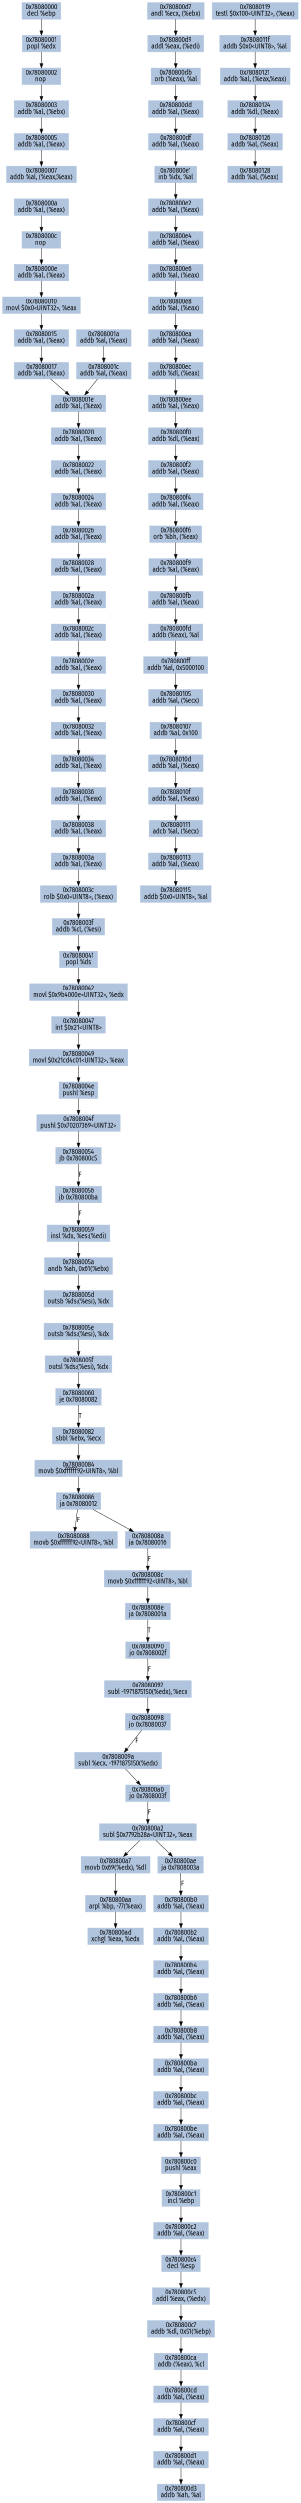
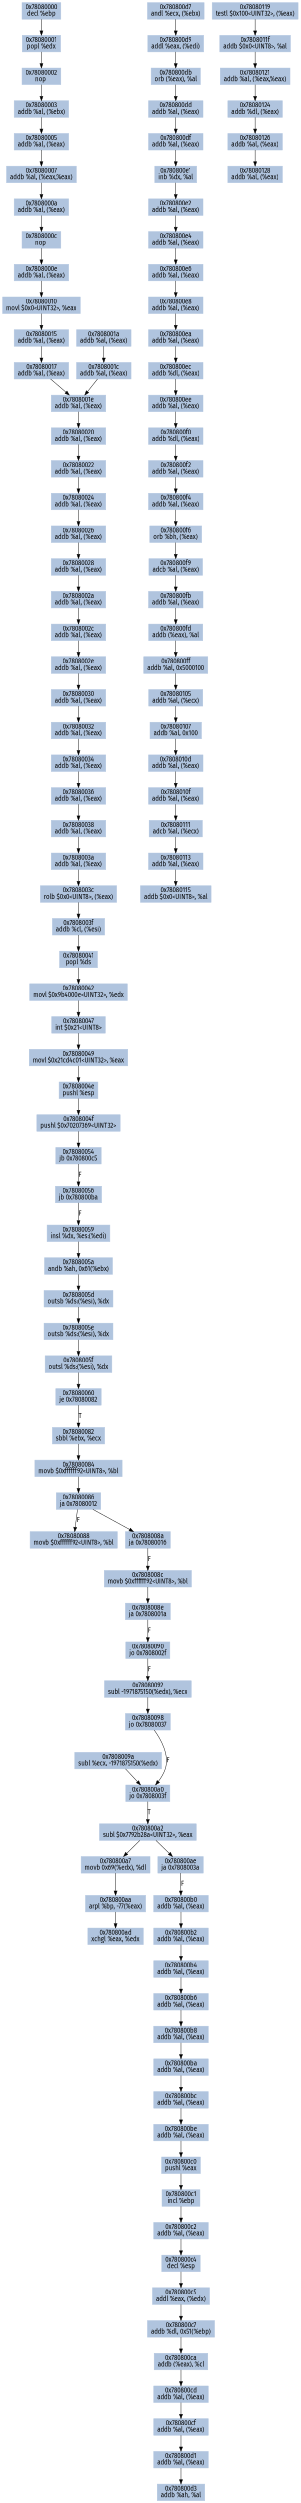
none -> (41, 189)
none -> (78, 1313)
(149, 1631) -> (149, 1631)
(134, 1739) -> (166, 1755)
(149, 1813) -> (149, 1813)
